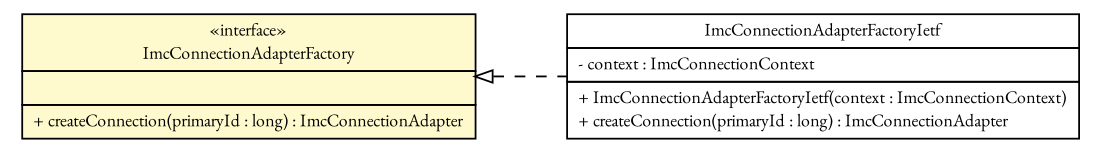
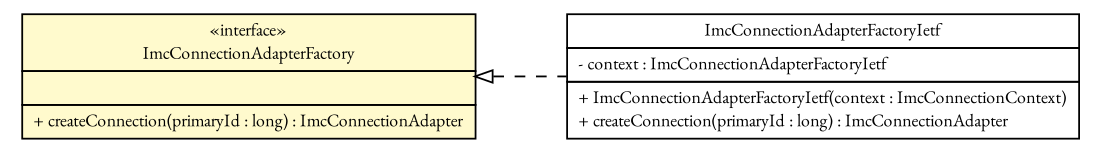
(697, 64) -> (732, 64)
